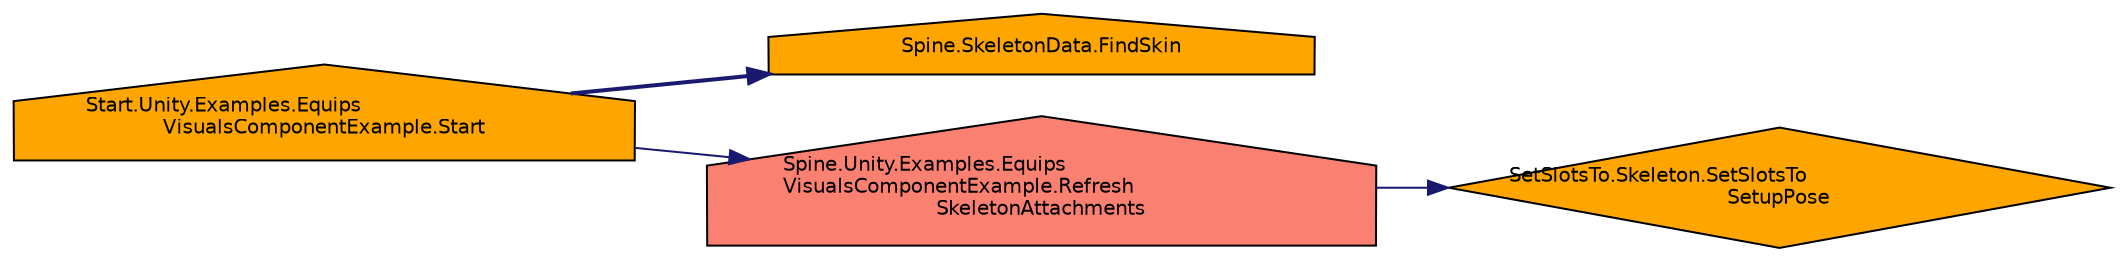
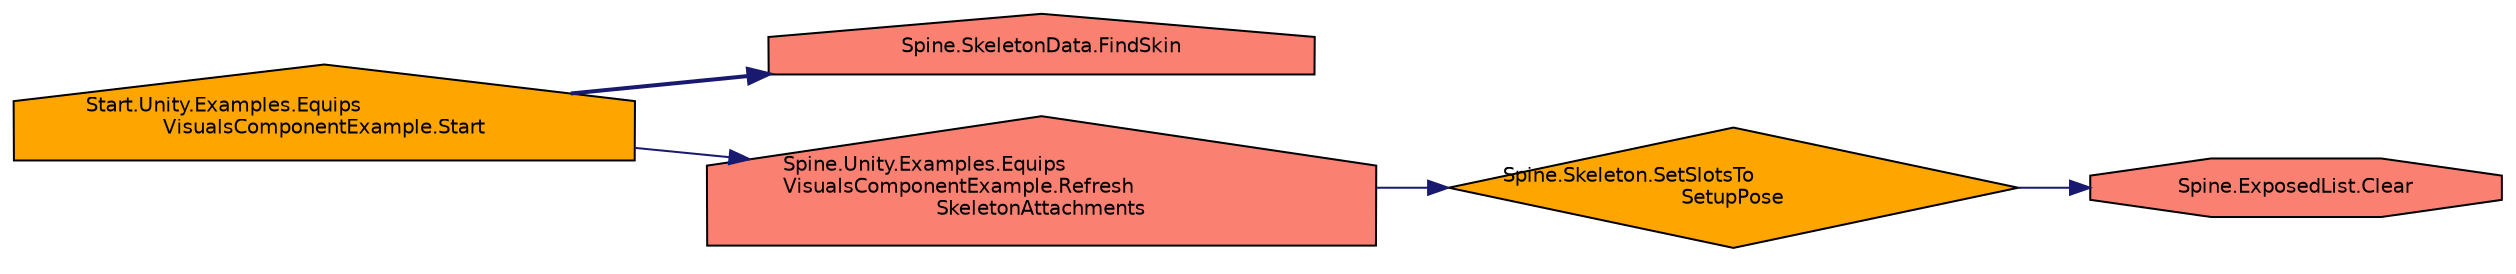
(1042, 47) -> (1042, 47)
(1780, 188) -> (1733, 188)
none -> (2296, 188)
